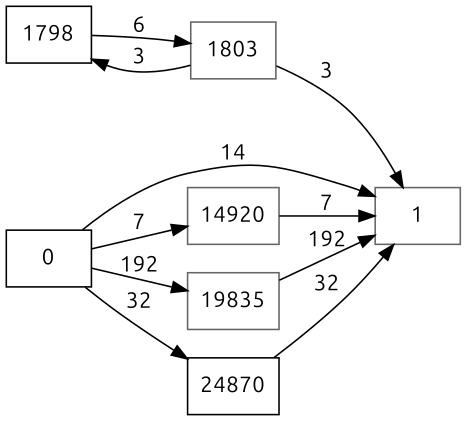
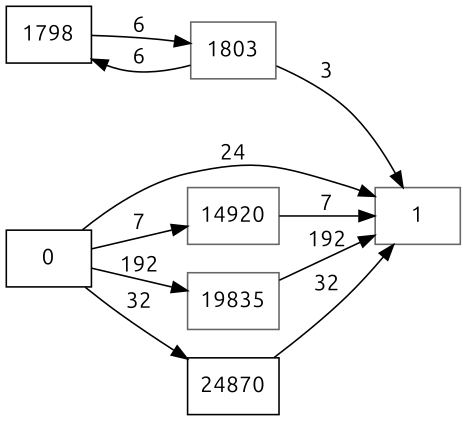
(140, 58) -> (140, 58)
(233, 154) -> (233, 154)
